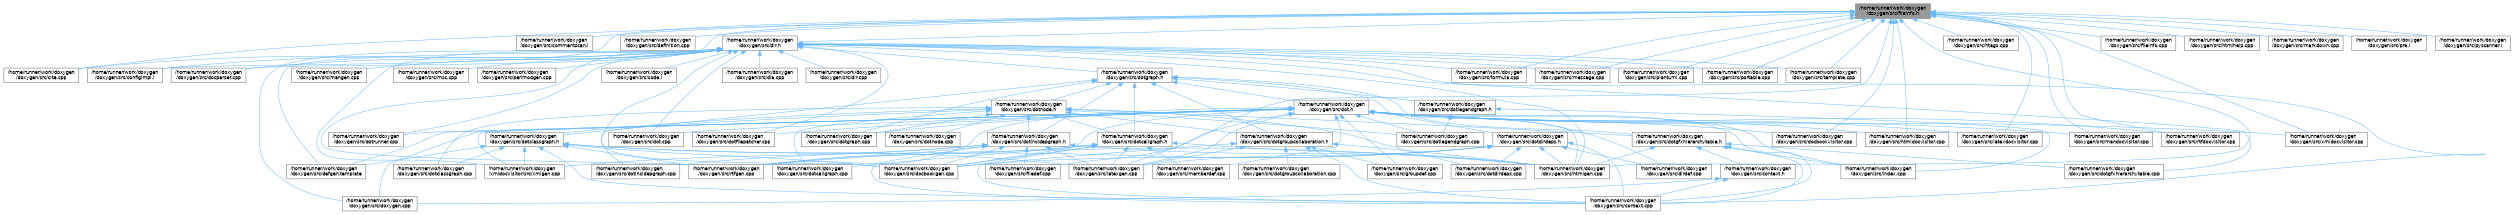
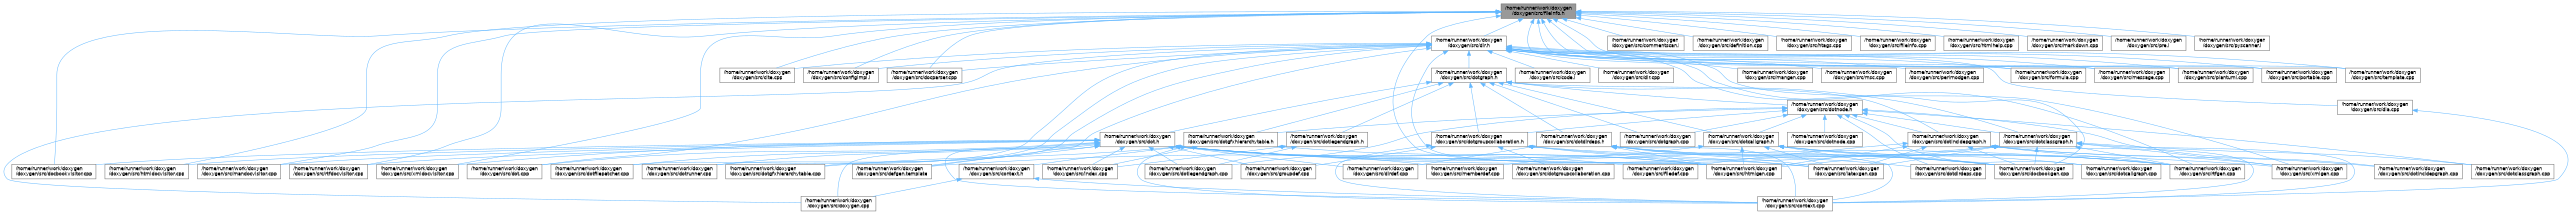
(2060, 87) -> (2289, 194)
(1523, 96) -> none
(1083, 117) -> none
(2000, 140) -> none
(525, 172) -> (2309, 172)
